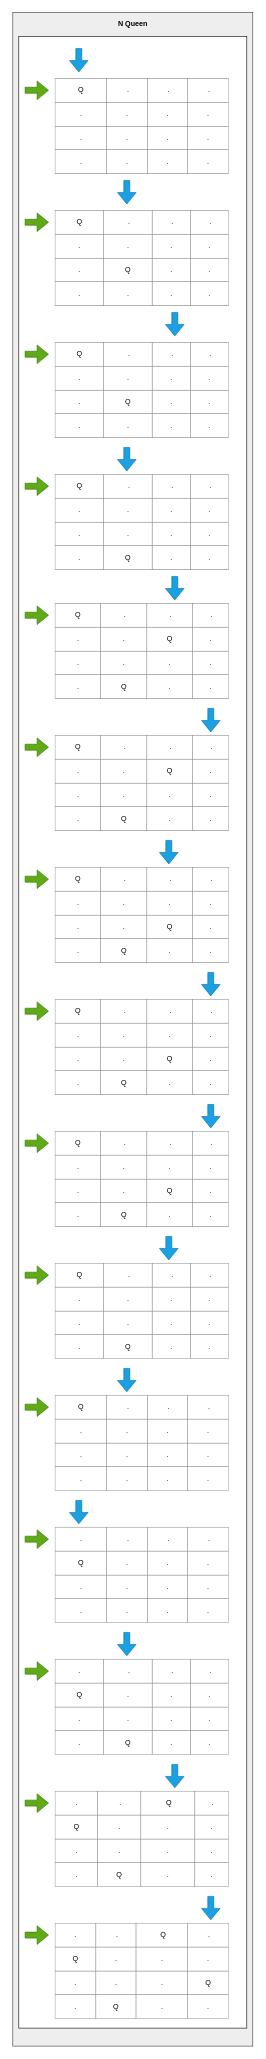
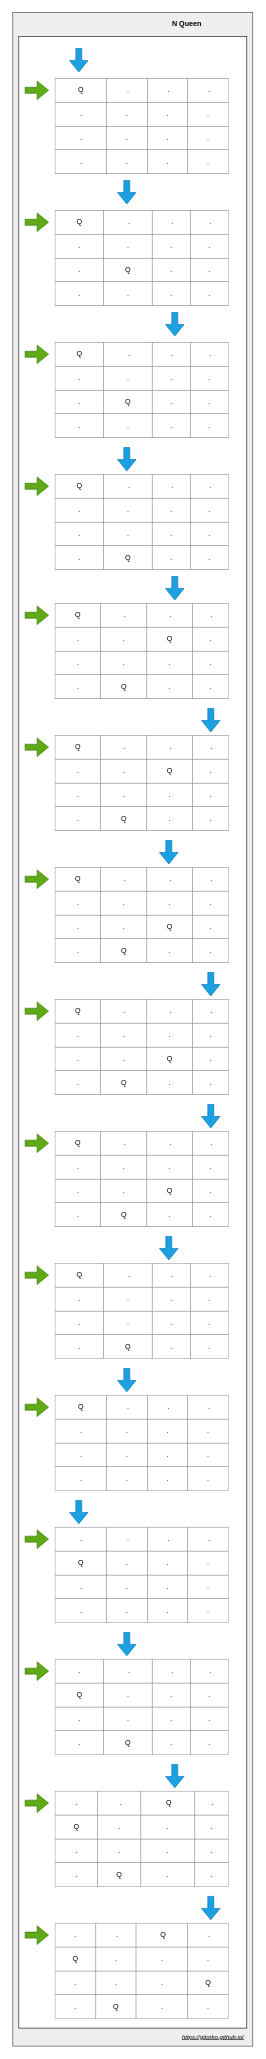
(133, 24) -> (187, 24)
none -> (214, 2037)
